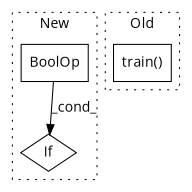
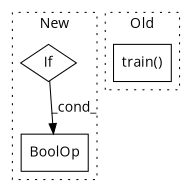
(52, 103) -> (51, 102)
